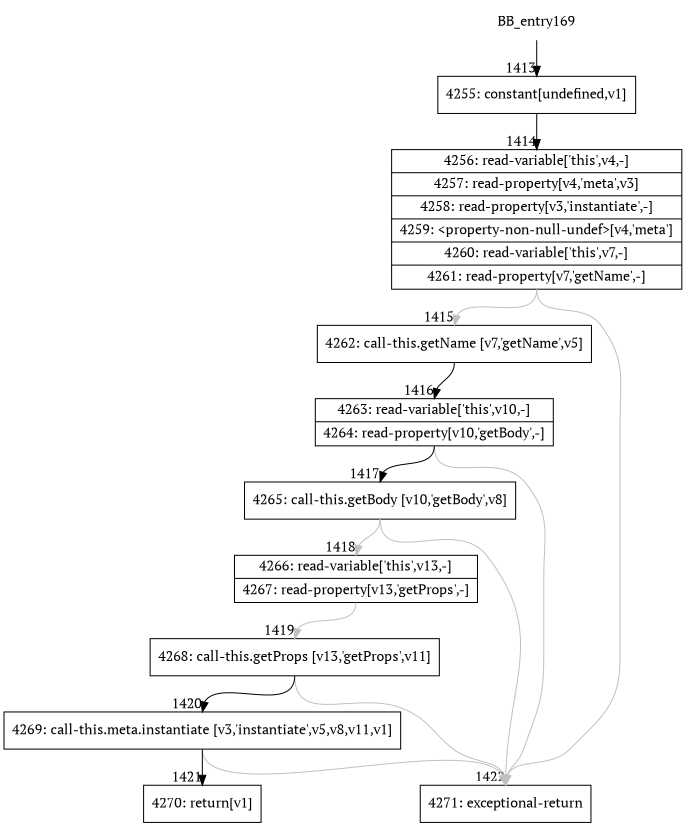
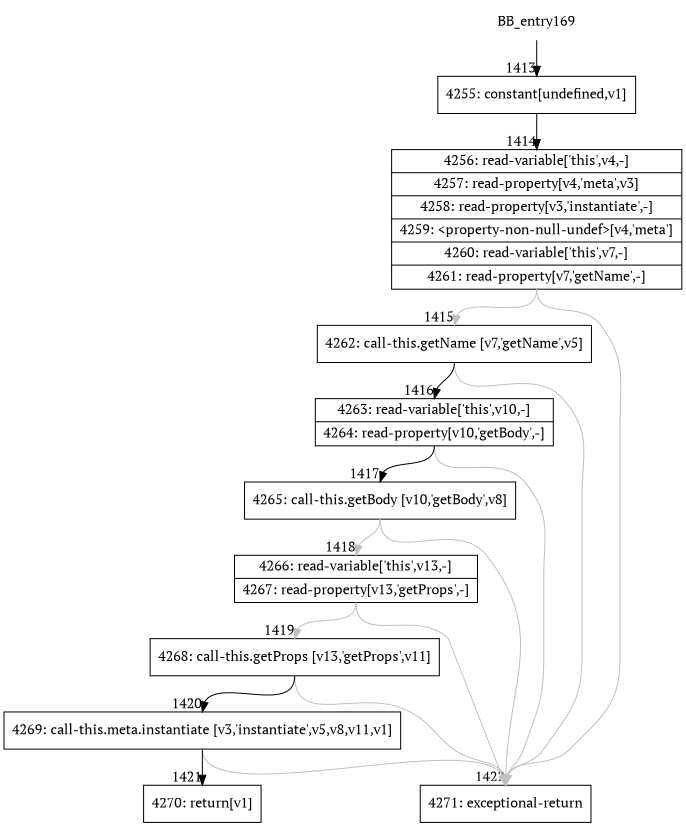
none -> (582, 535)
none -> (455, 656)
